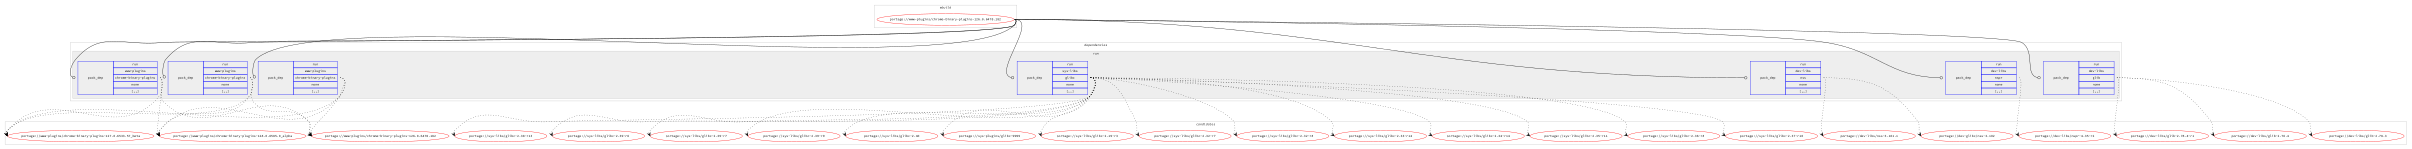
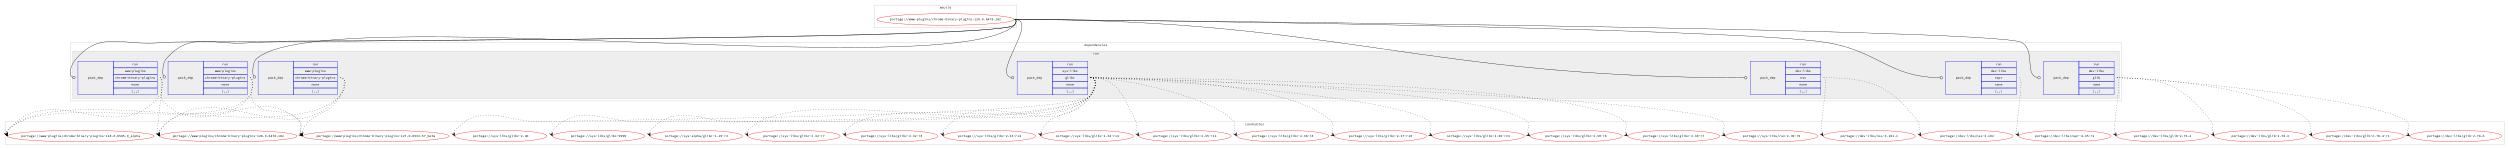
(794, 136) -> (1772, 136)
(990, 136) -> (599, 136)
(1087, 136) -> (696, 136)
(1967, 136) -> (1967, 136)
none -> (2456, 136)
